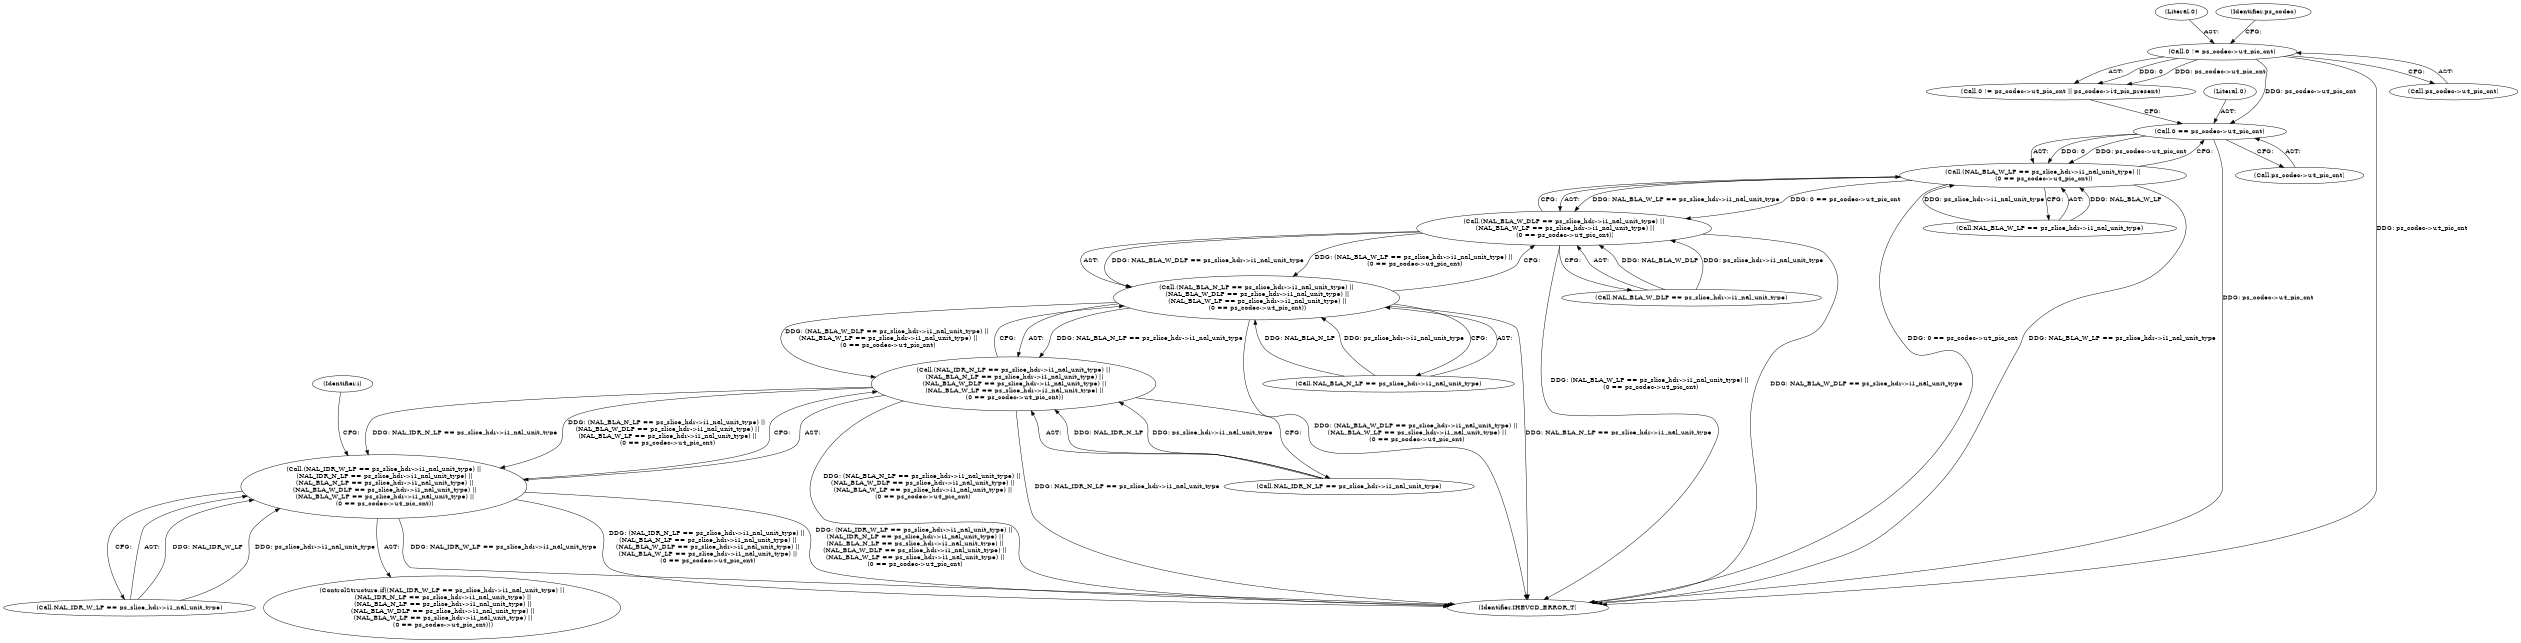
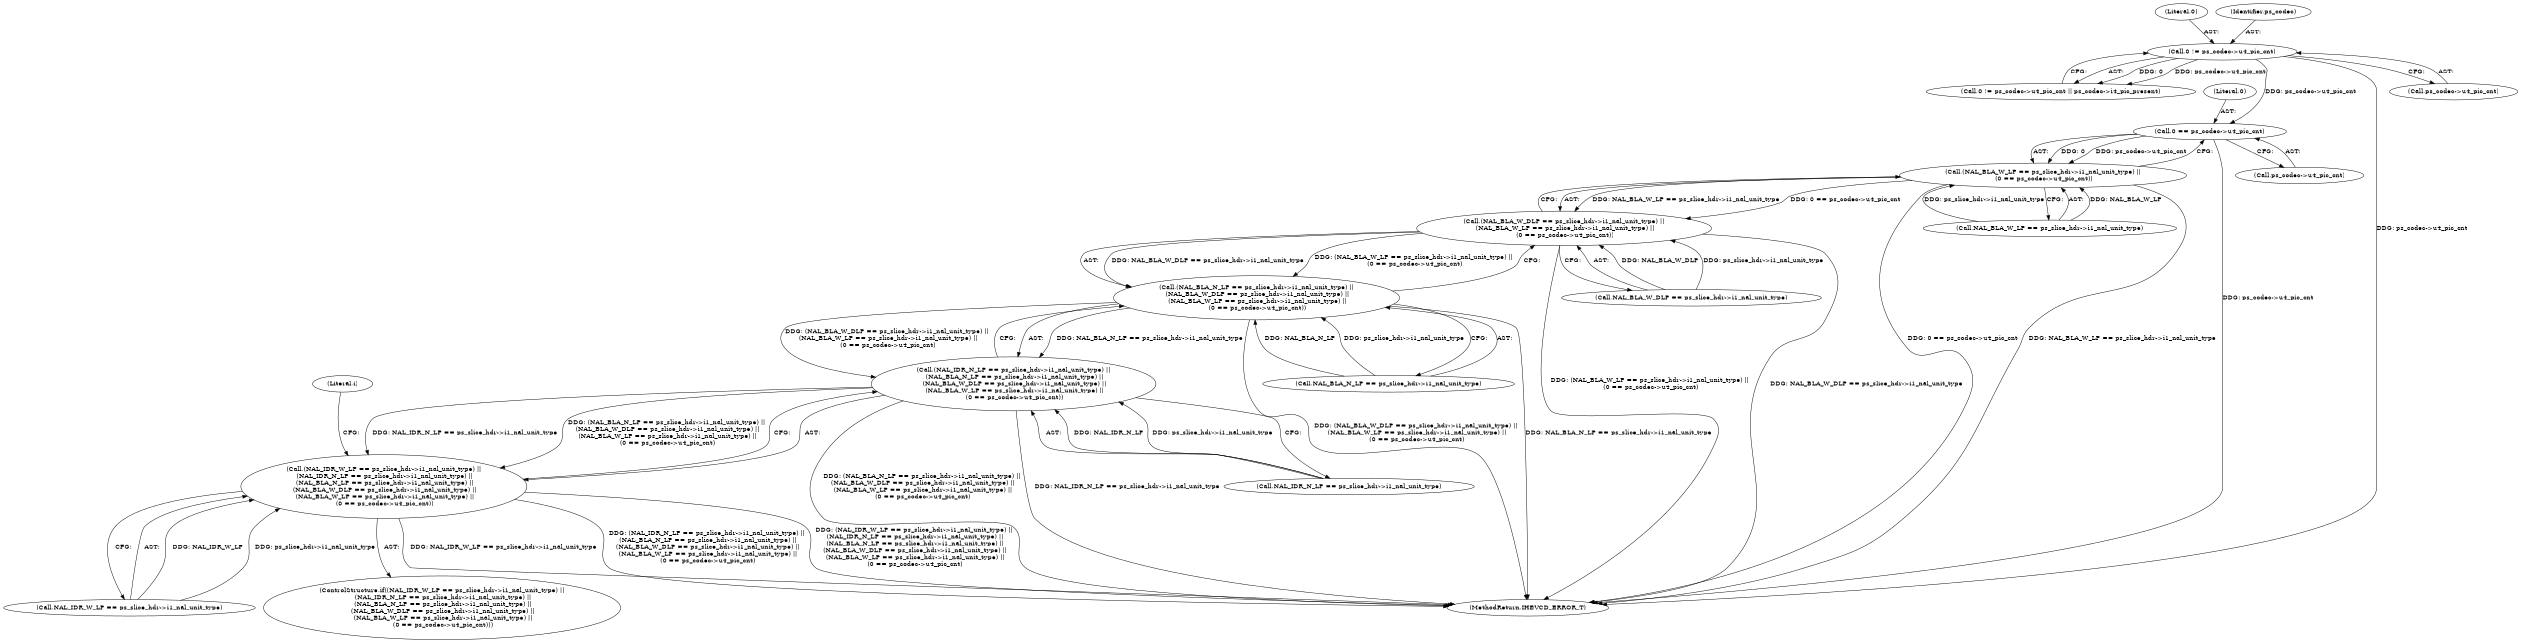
(2255, 32) -> (2255, 32)
(2134, 111) -> (2097, 59)
(343, 384) -> (343, 384)
(1528, 608) -> (1528, 608)
